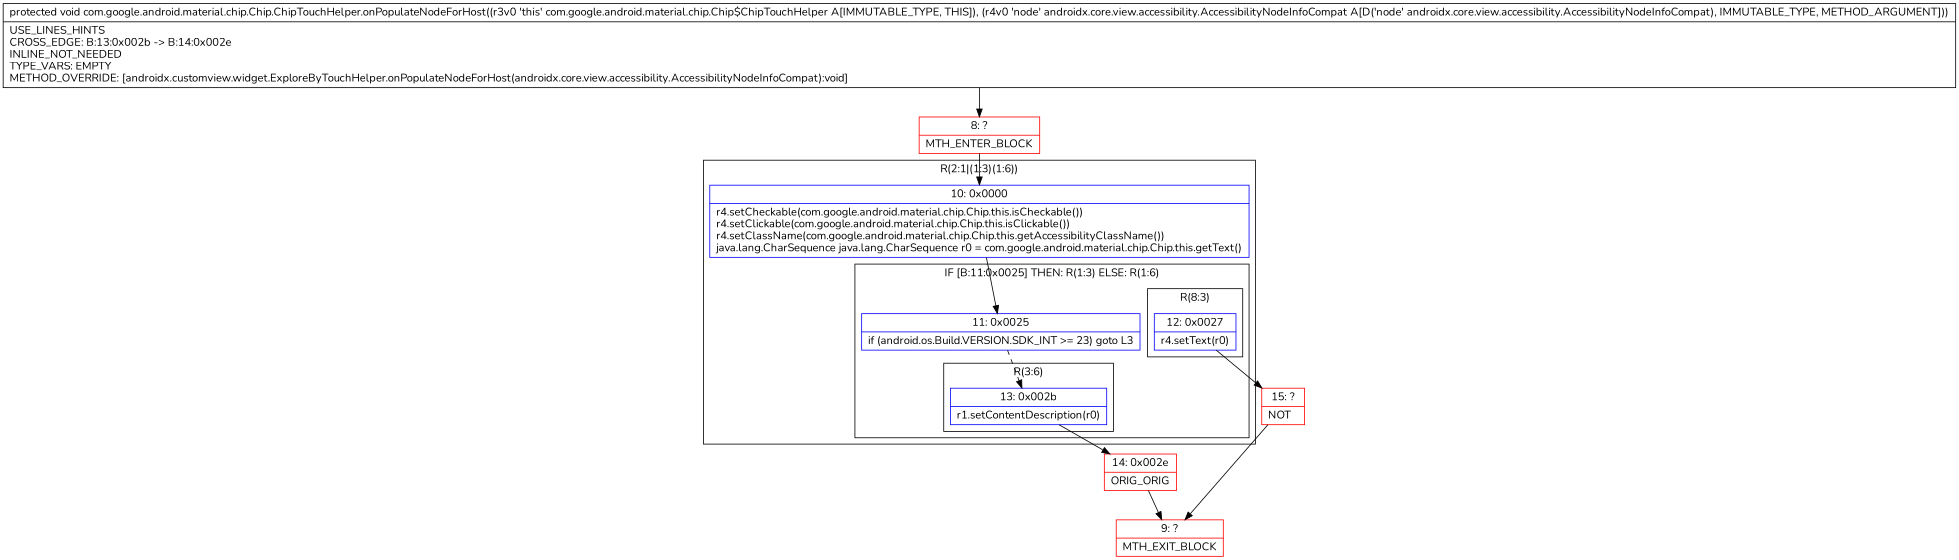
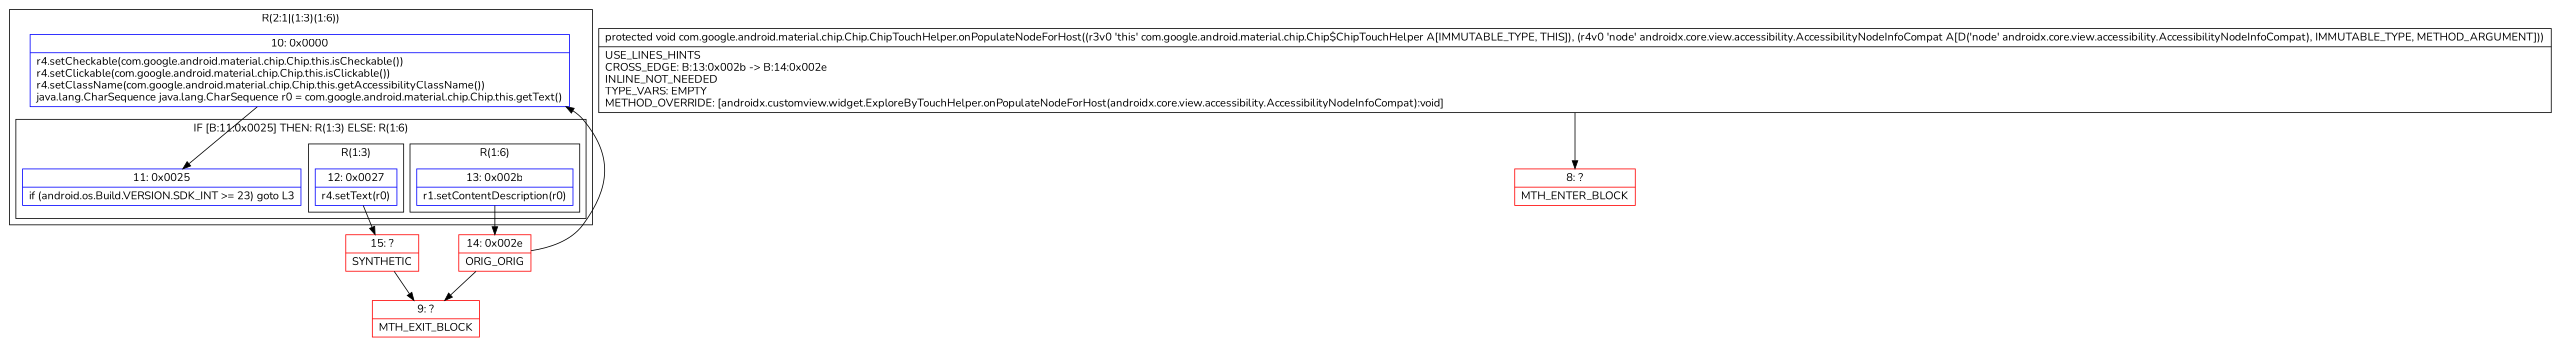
(979, 165) -> (600, 194)
(1195, 298) -> (356, 153)
(1014, 368) -> none
(1029, 372) -> (495, 153)
(1280, 415) -> (382, 262)
